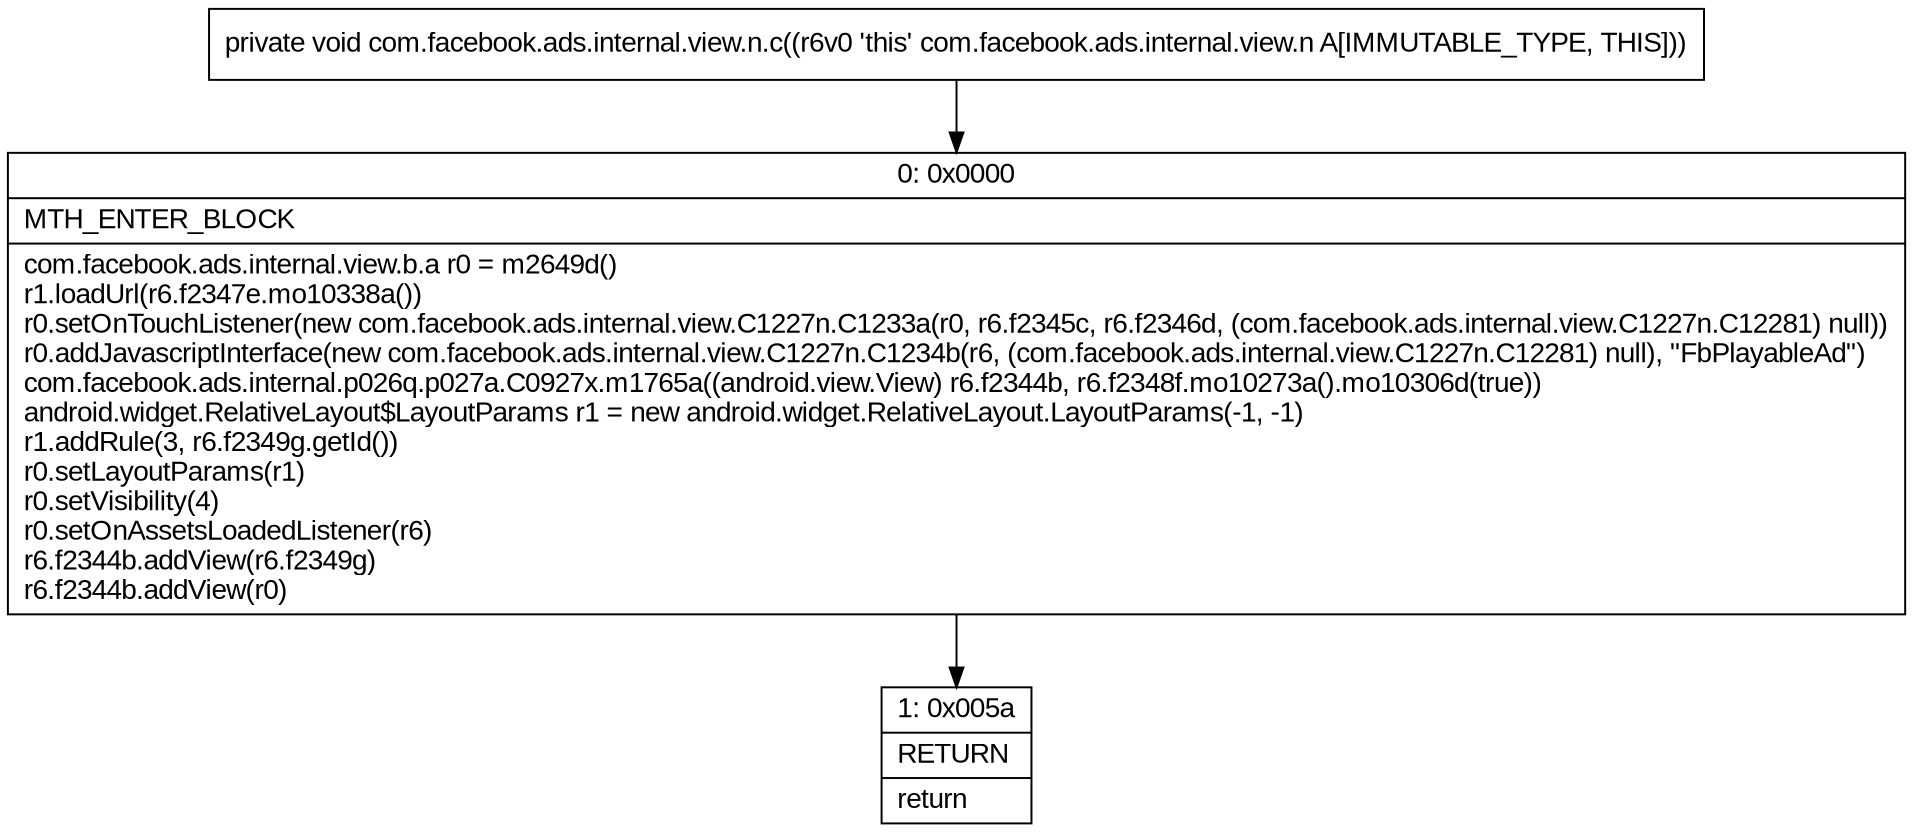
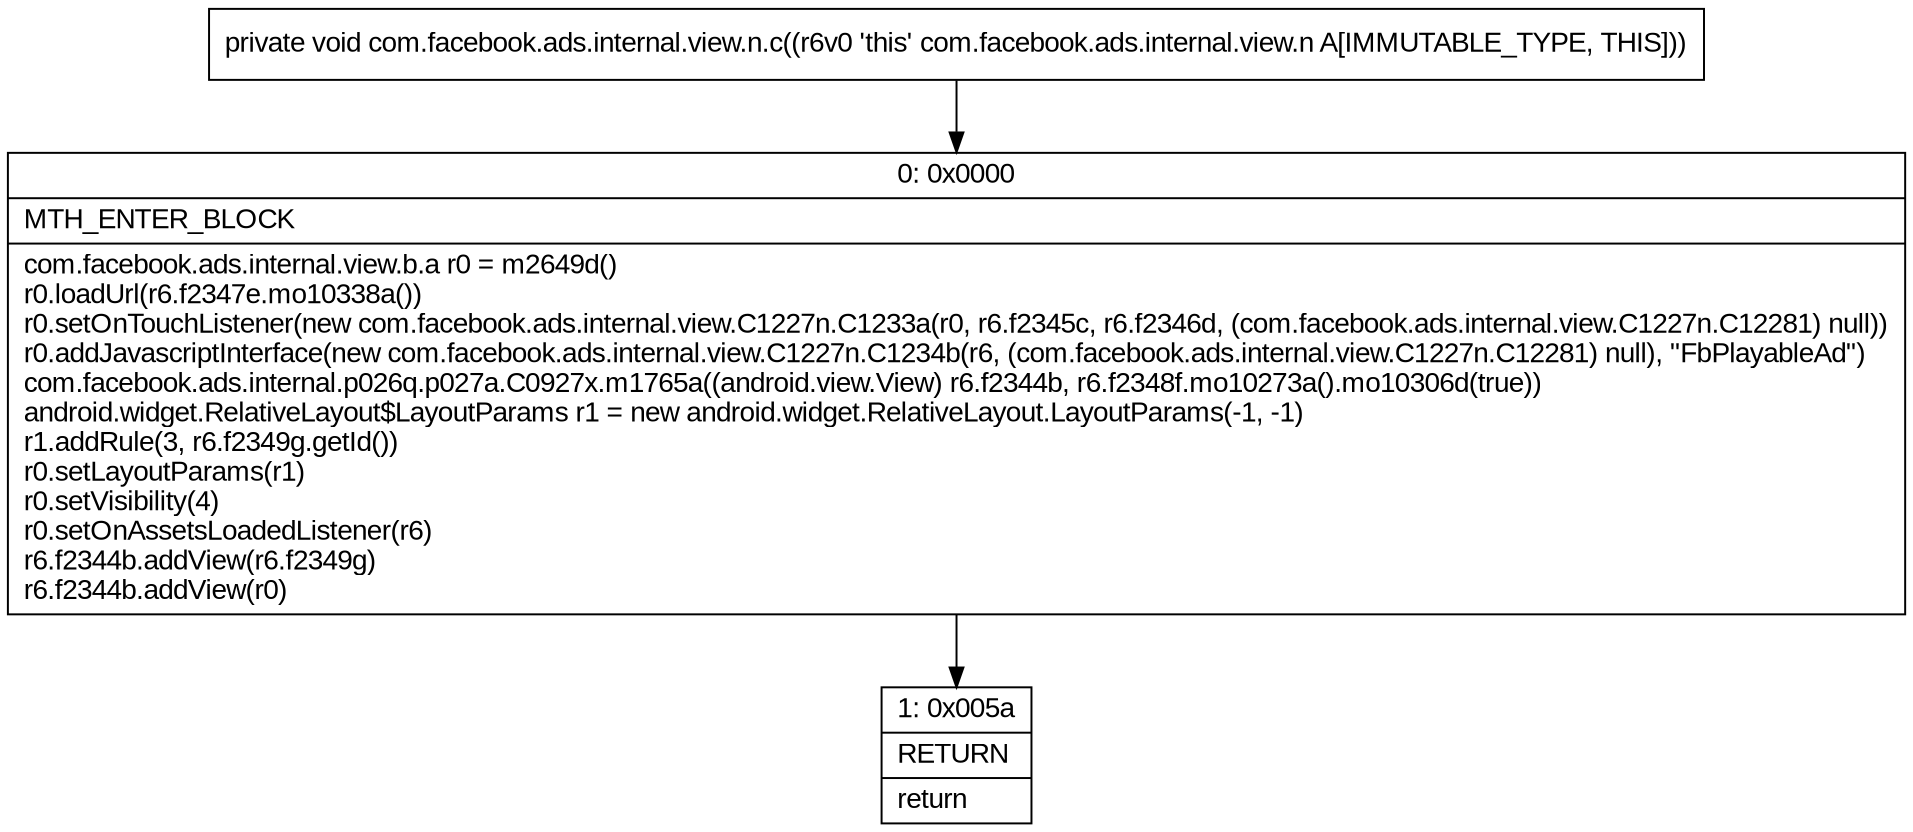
(223, 295) -> (223, 295)
